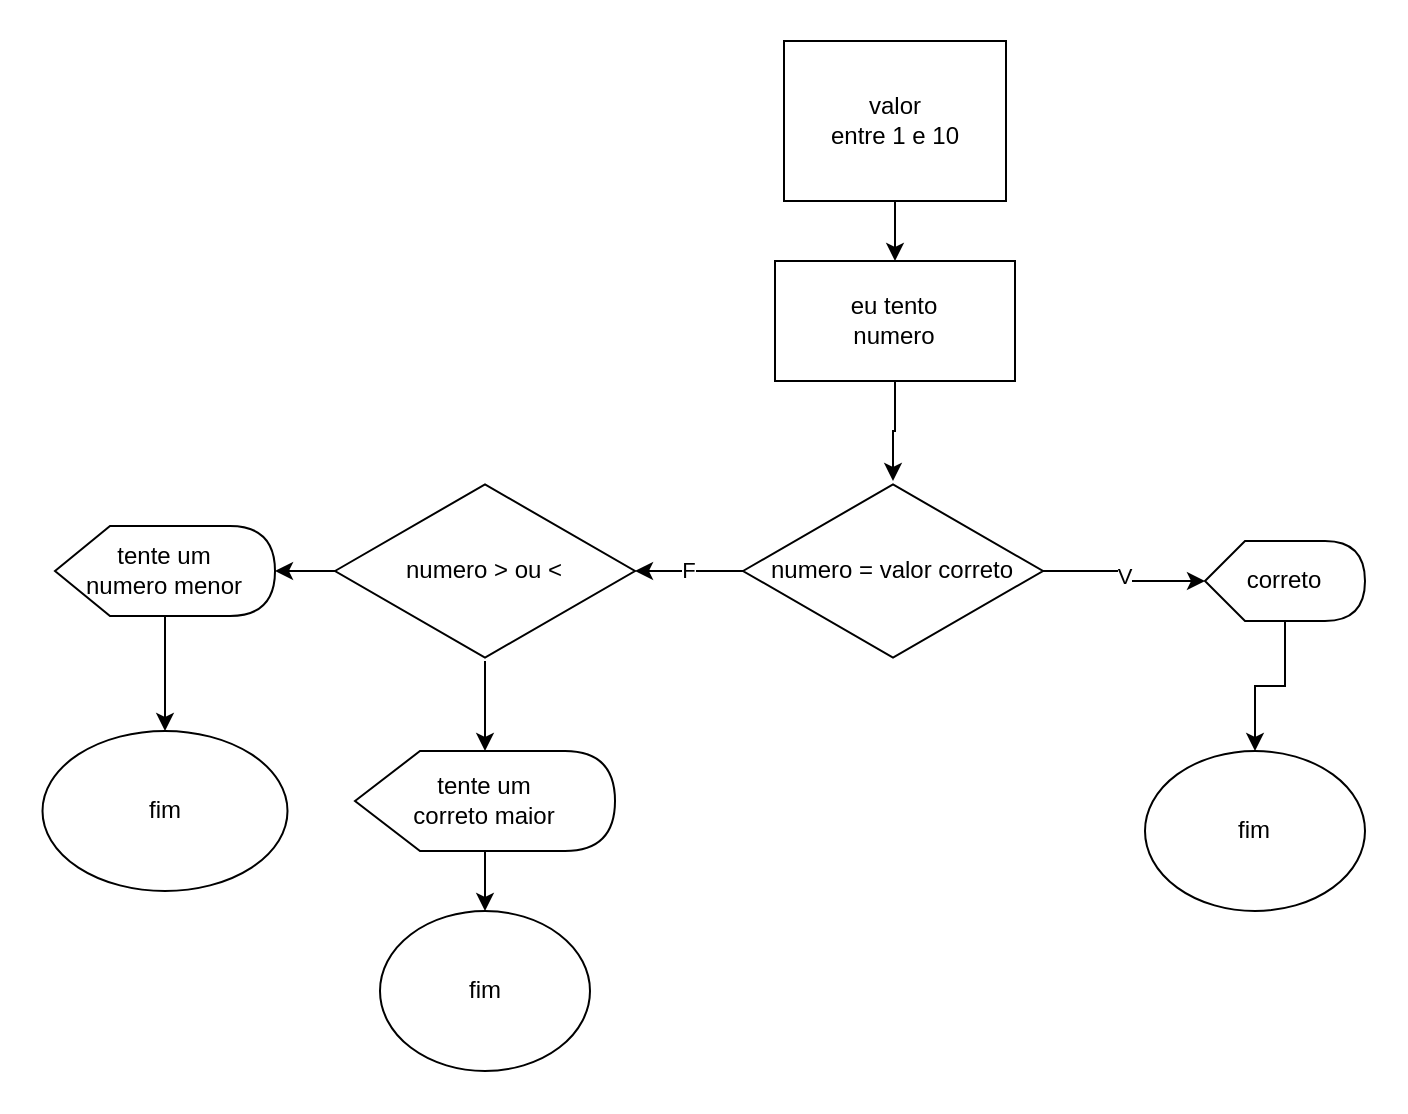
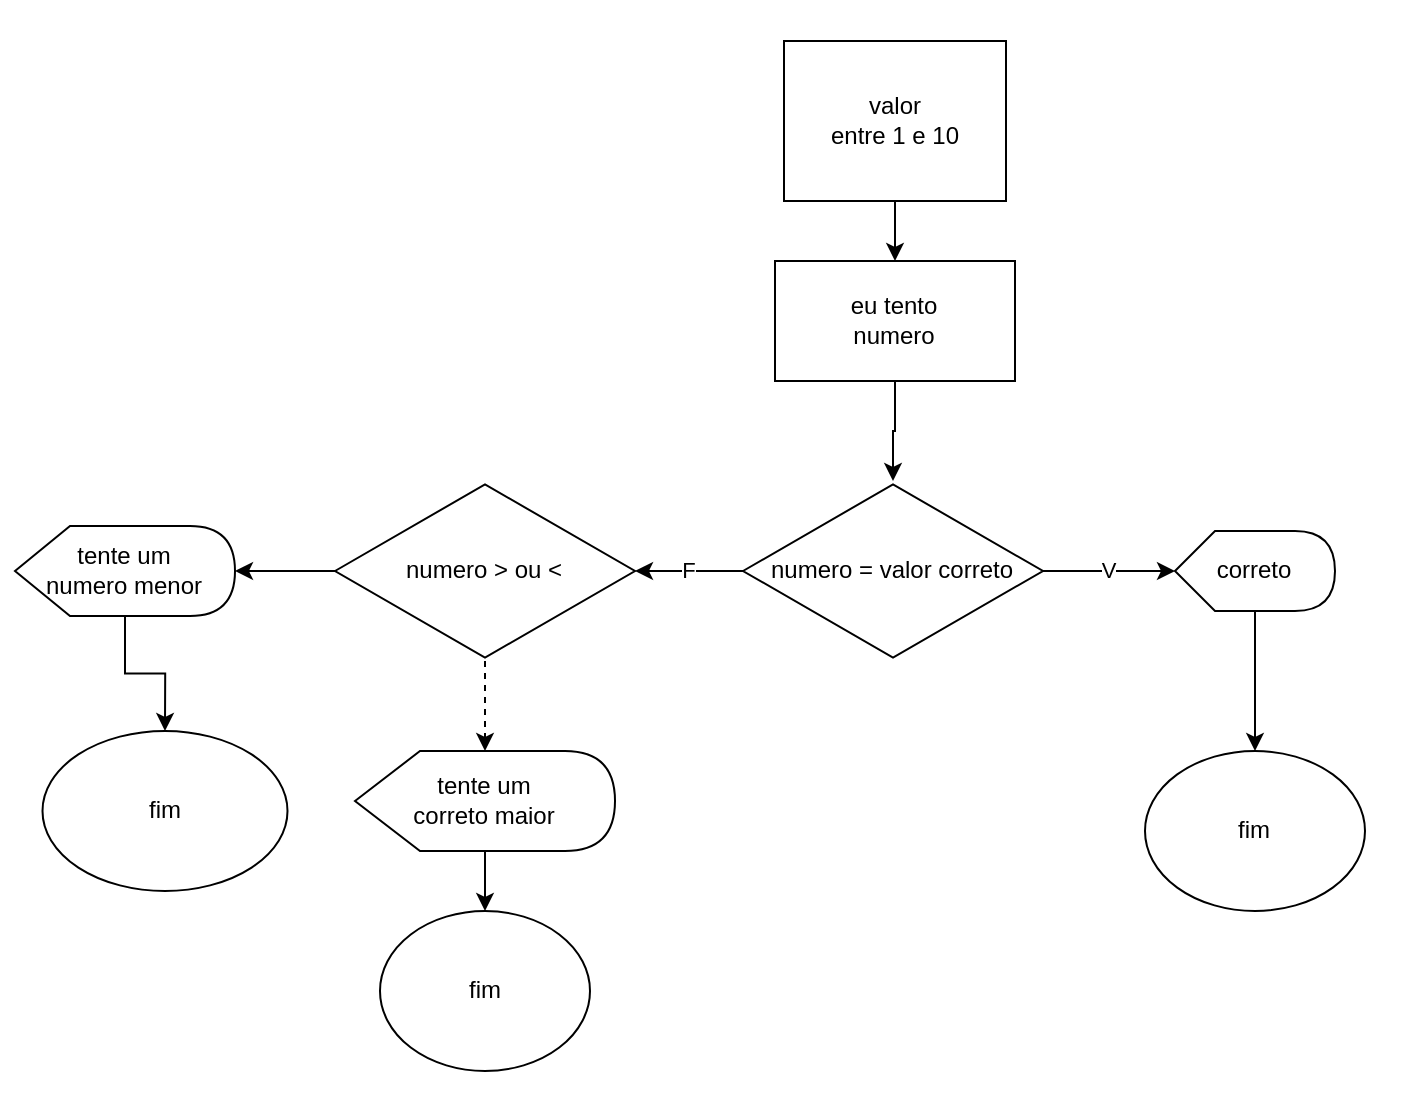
(165, 571) -> (125, 571)
(1285, 581) -> (1255, 571)
(485, 698) -> (485, 698)
